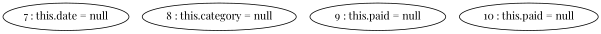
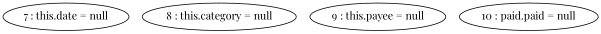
(378, 17) -> (378, 17)
(529, 17) -> (529, 17)
